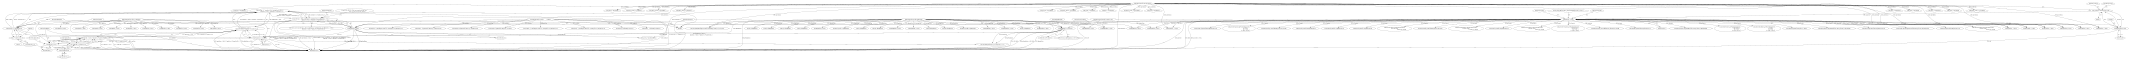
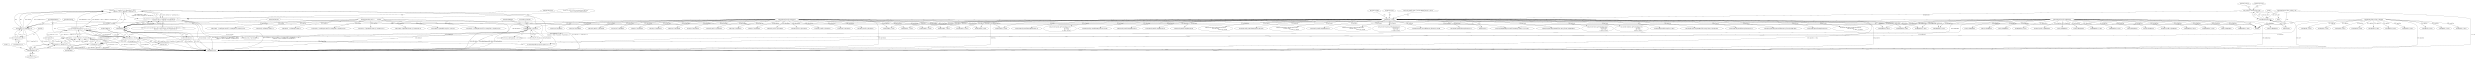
(1622, 4) -> (1746, 22)
